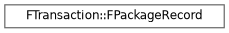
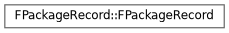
(115, 16) -> (115, 16)
